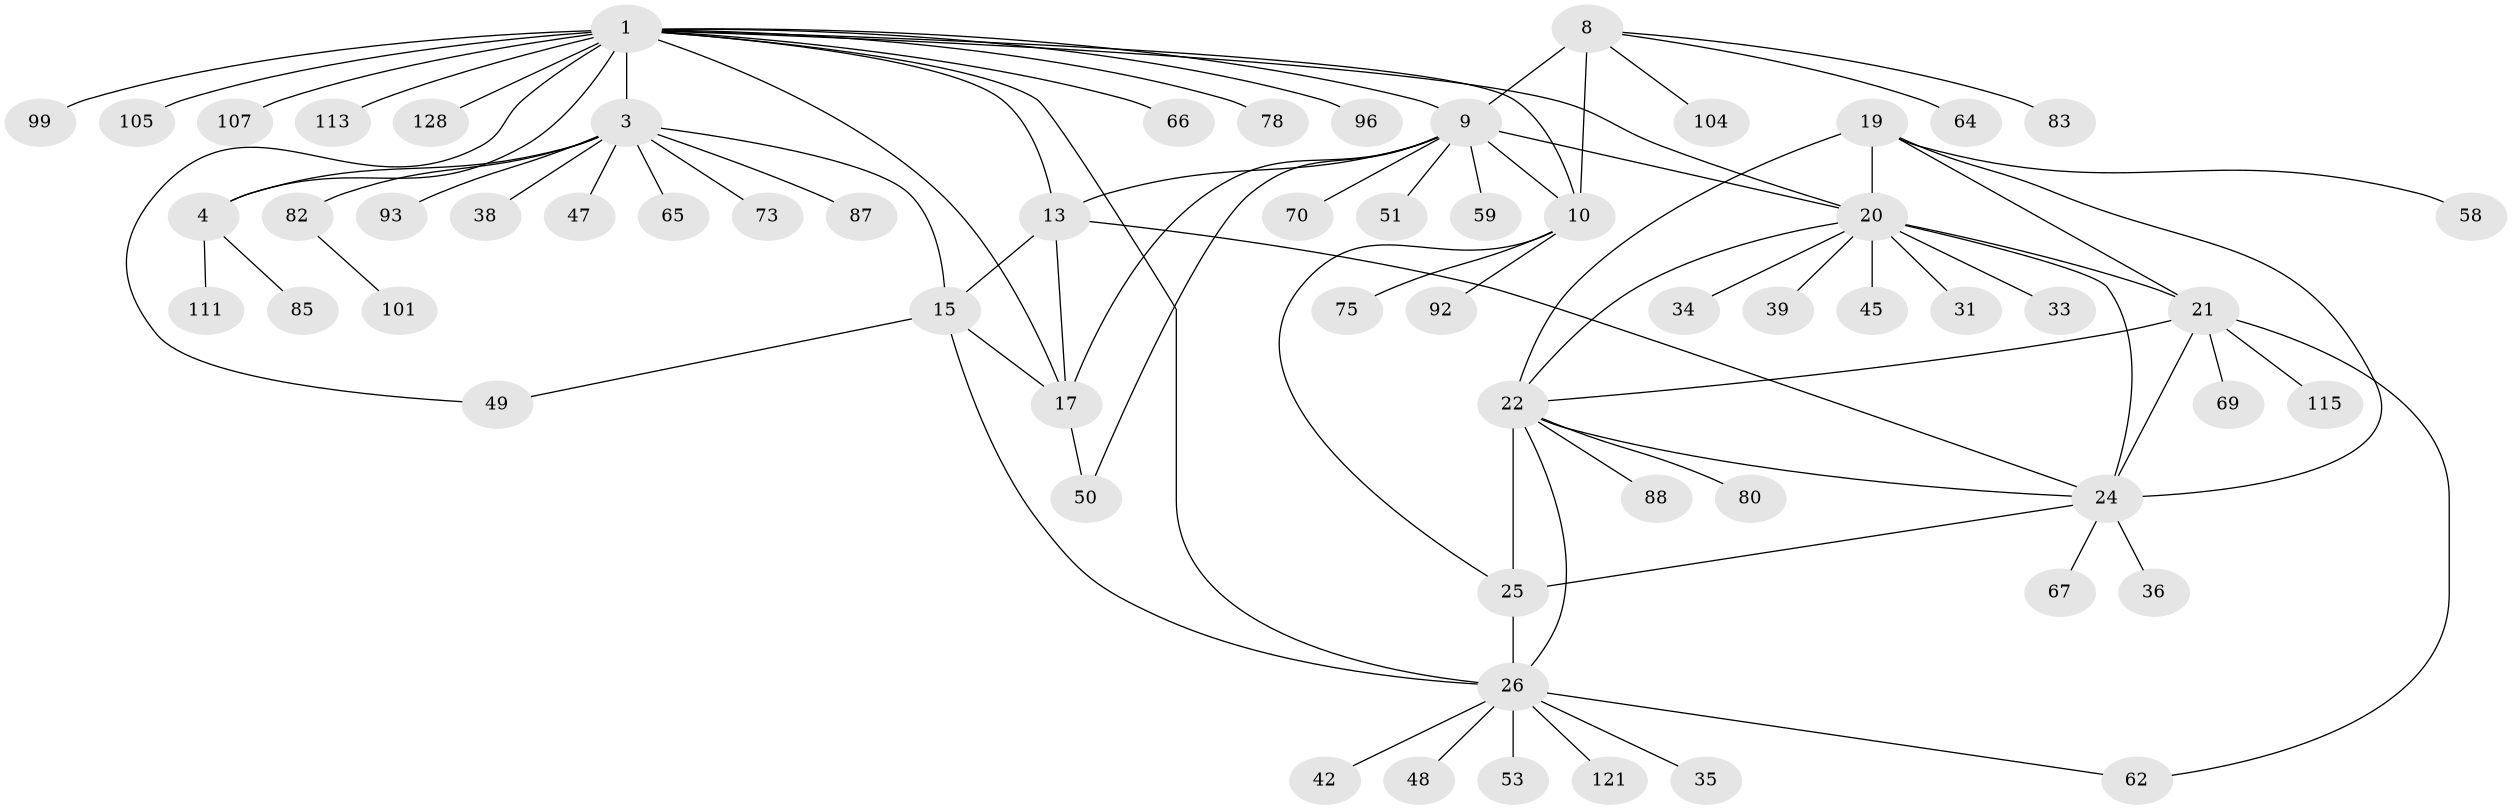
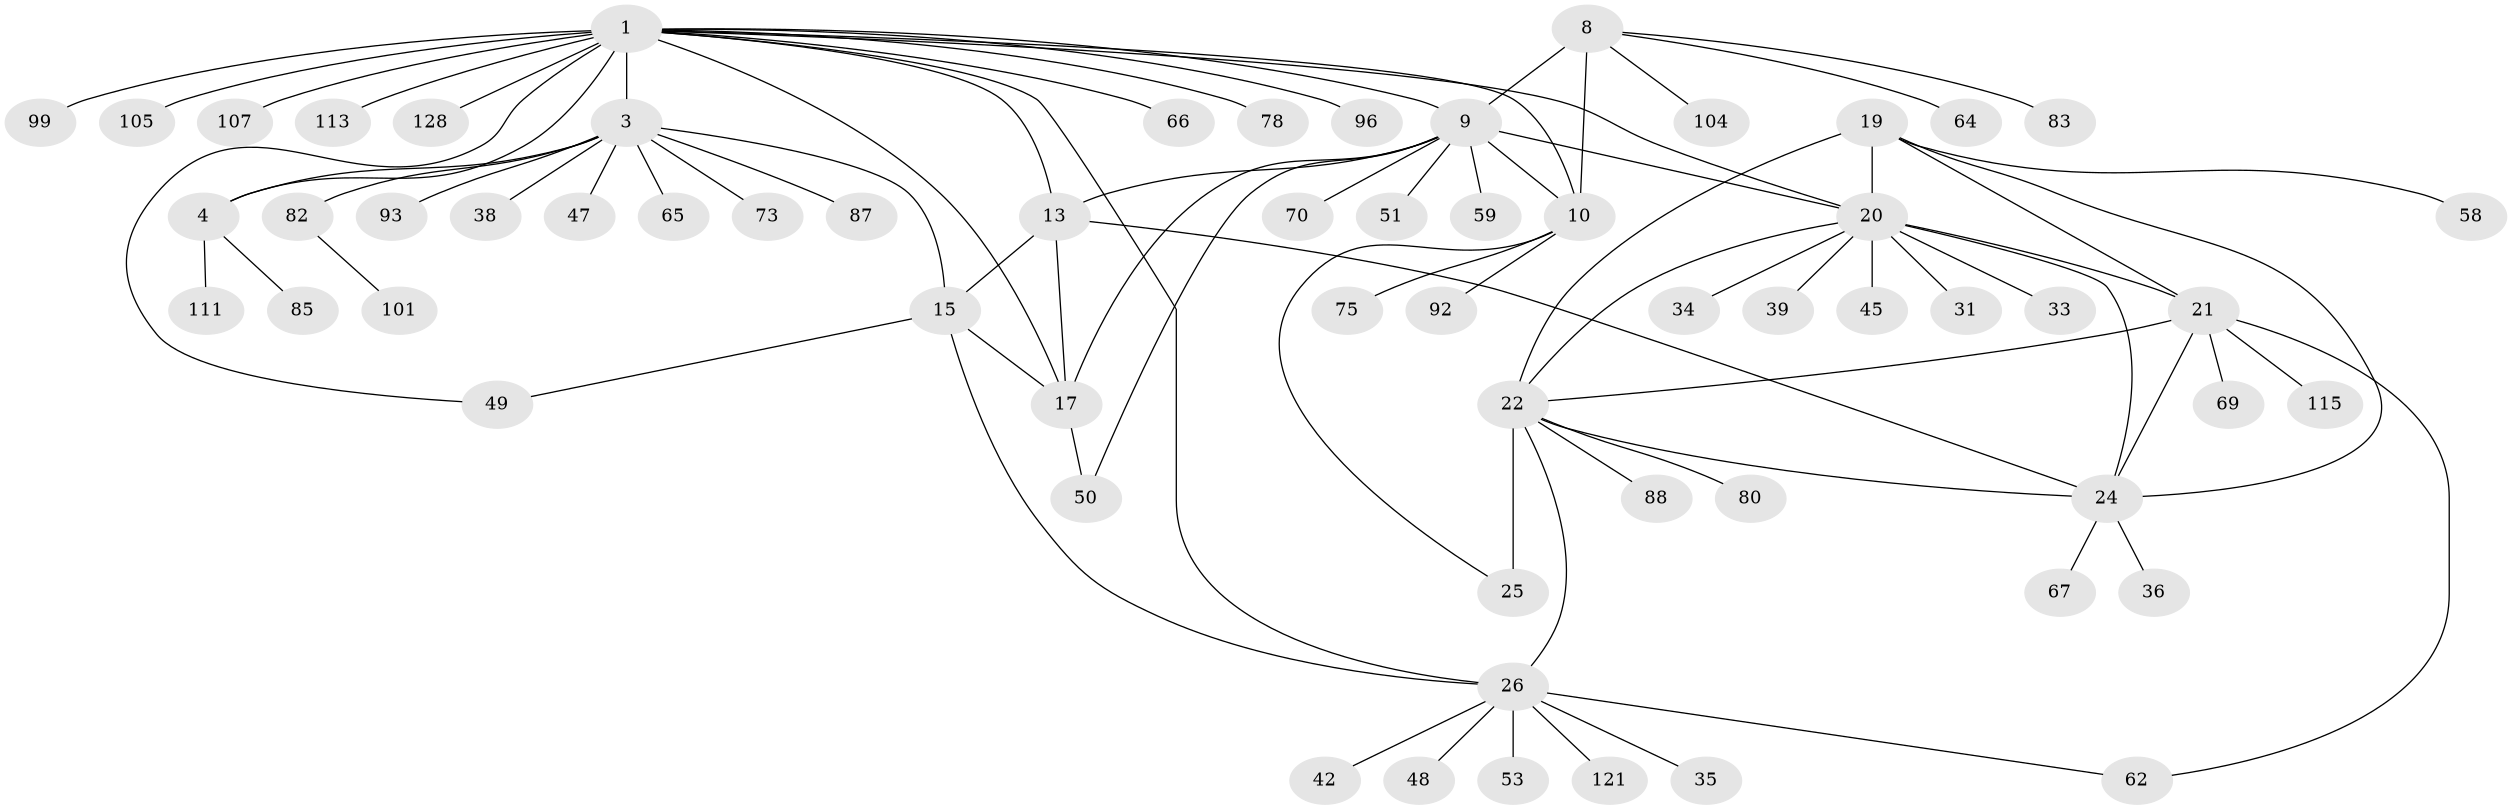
(1810, 546) -> none
(1513, 640) -> none
